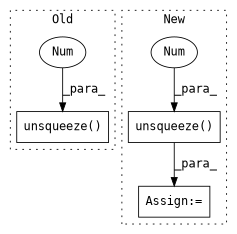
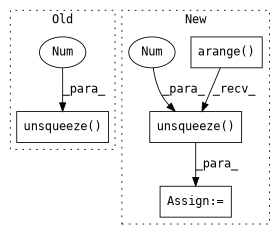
none -> (227, 52)
